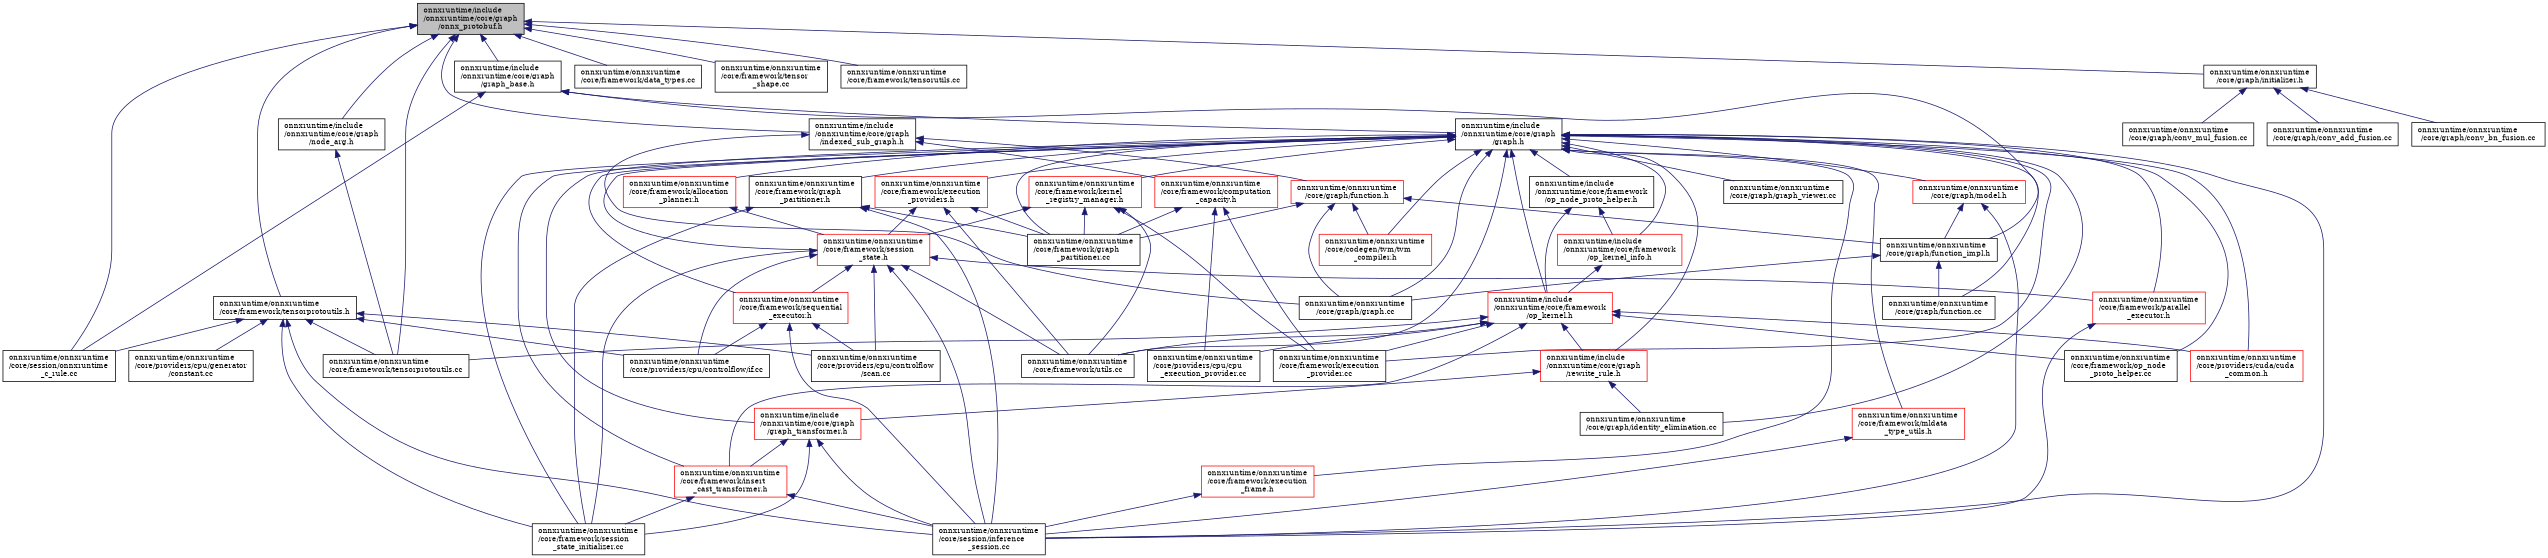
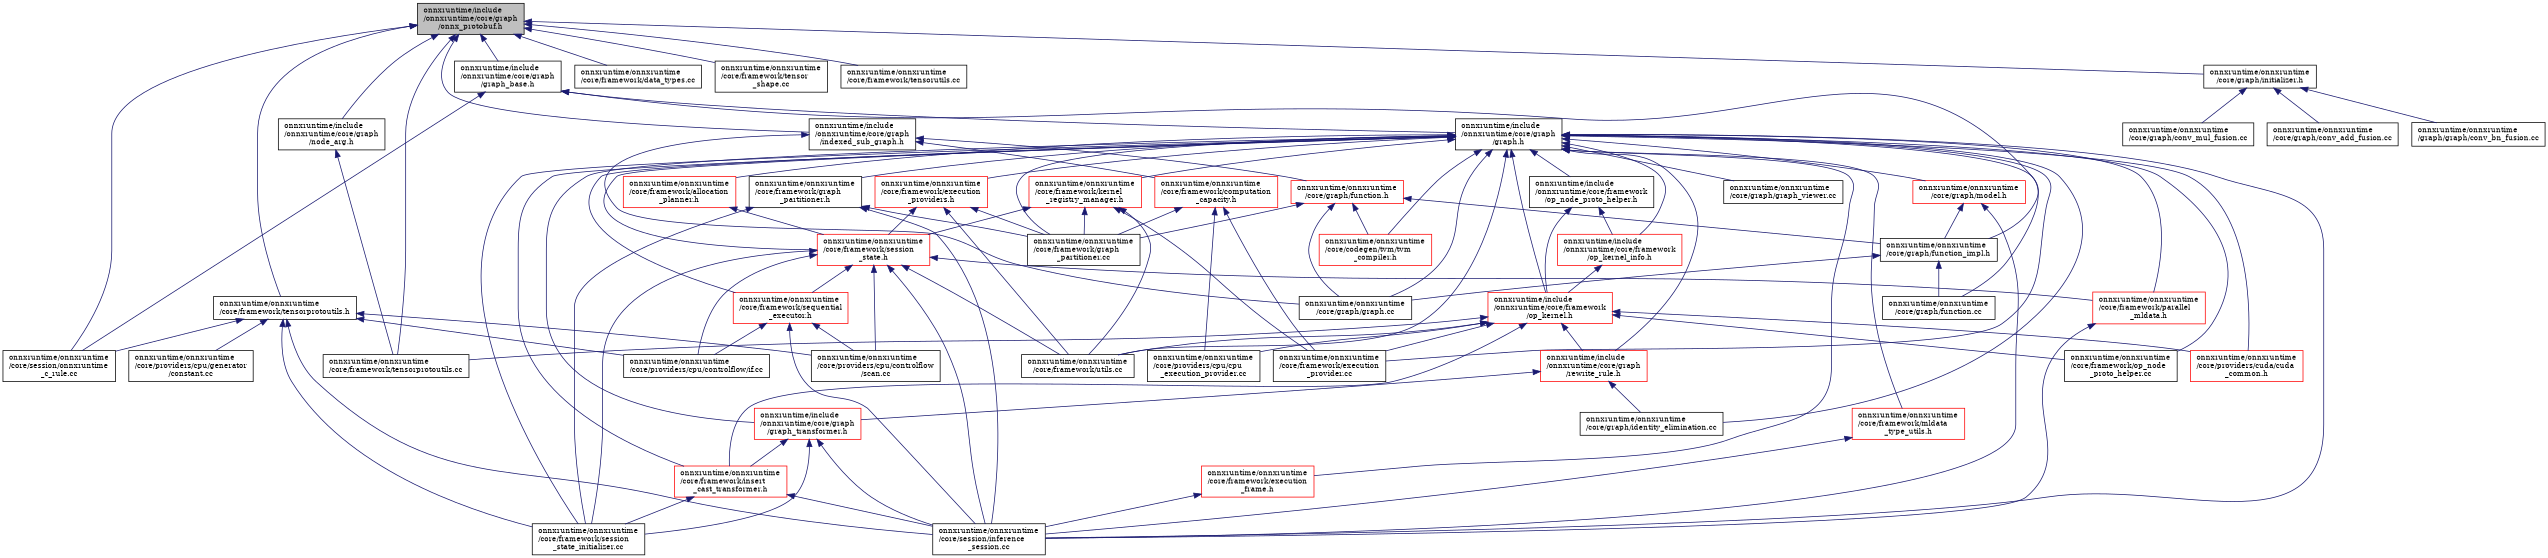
(2478, 134) -> (2478, 134)
(2149, 308) -> (2149, 308)
(344, 339) -> none
